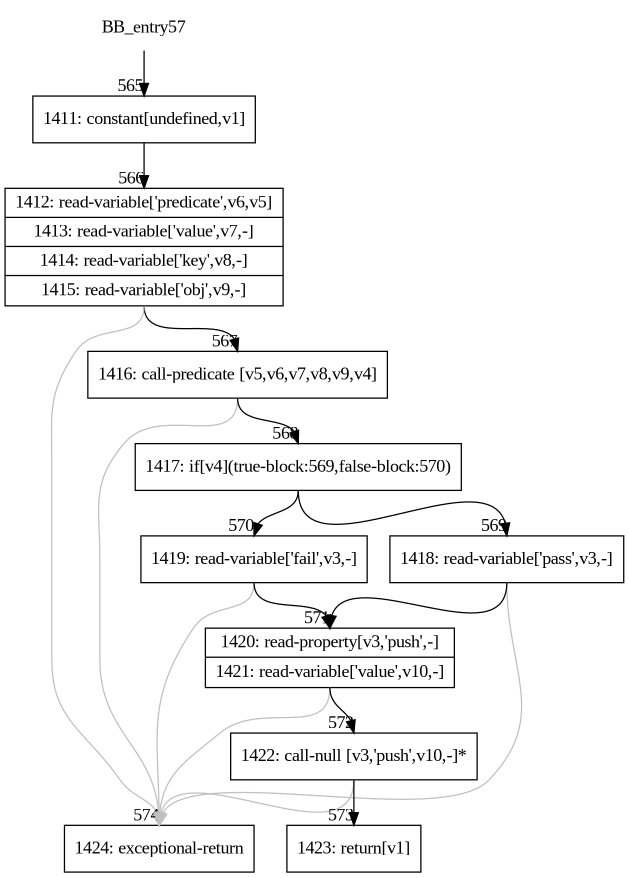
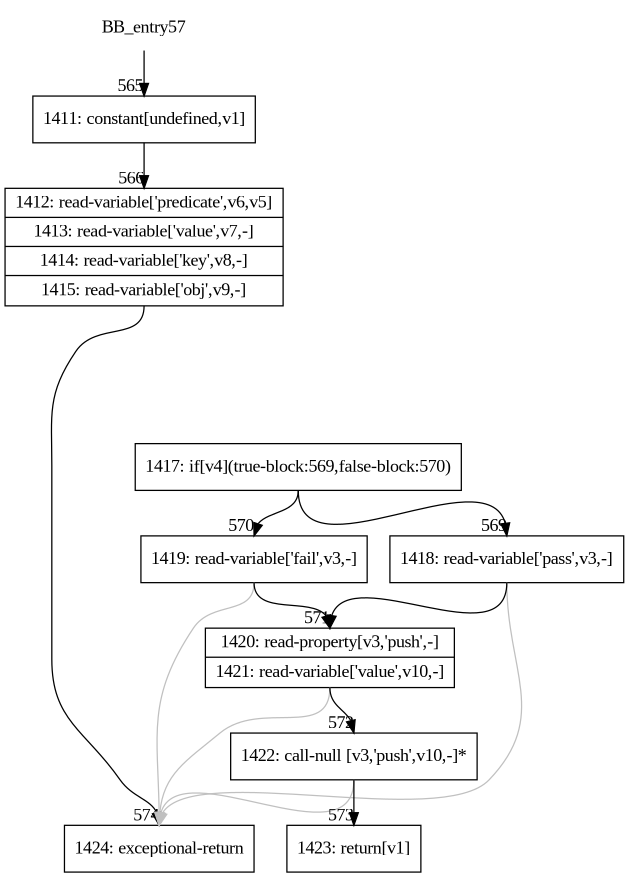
(238, 375) -> none
(52, 555) -> (52, 555)
